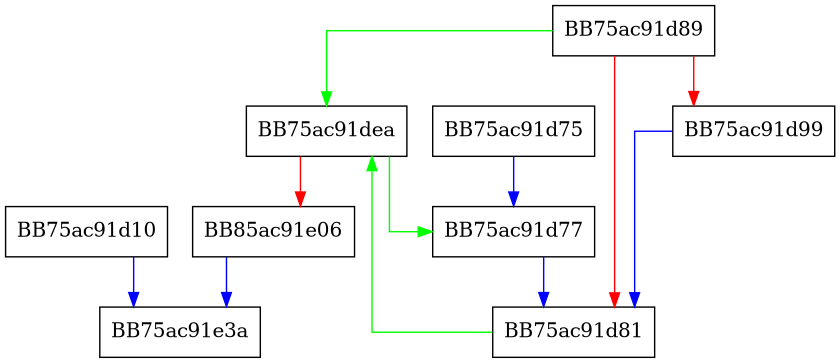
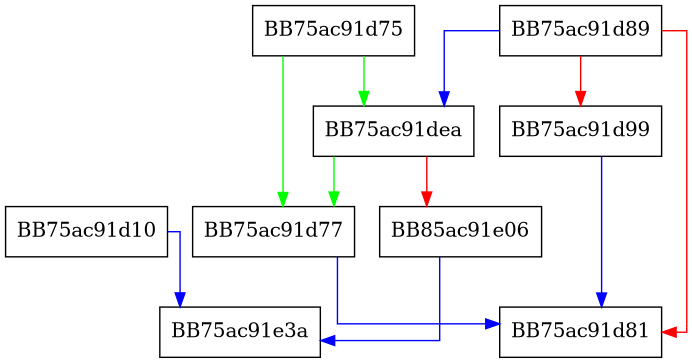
(409, 31) -> (444, 34)
(514, 174) -> (283, 124)
(372, 312) -> (364, 74)
